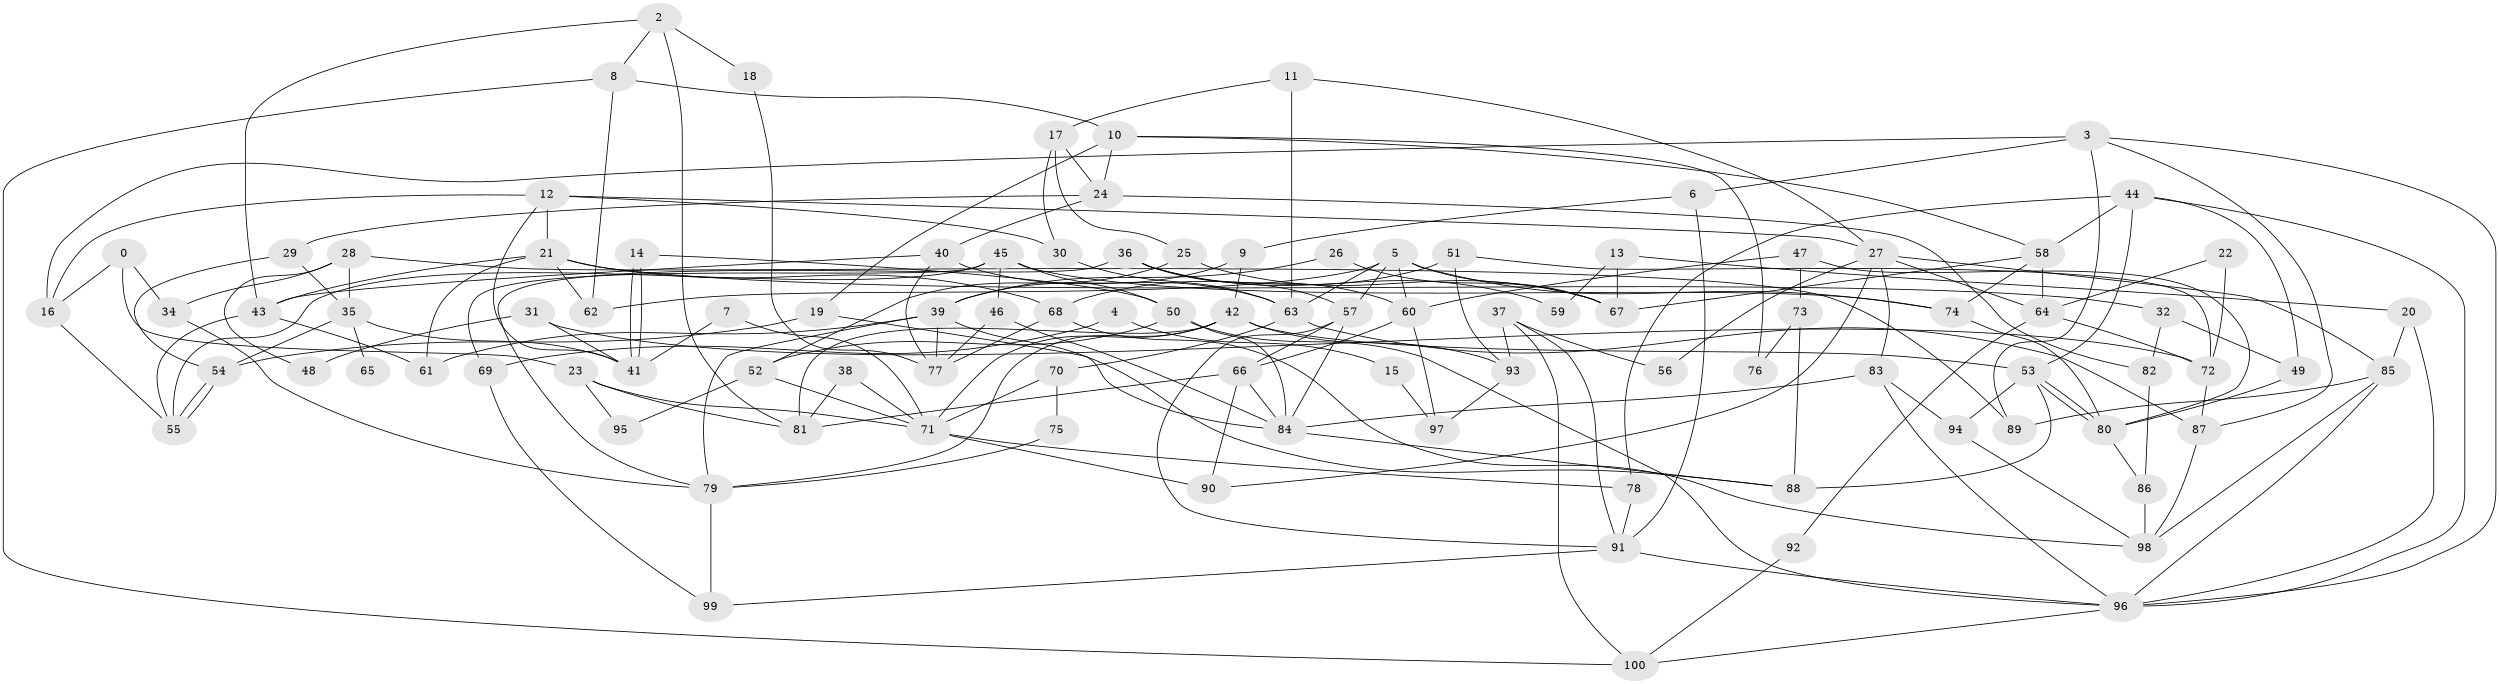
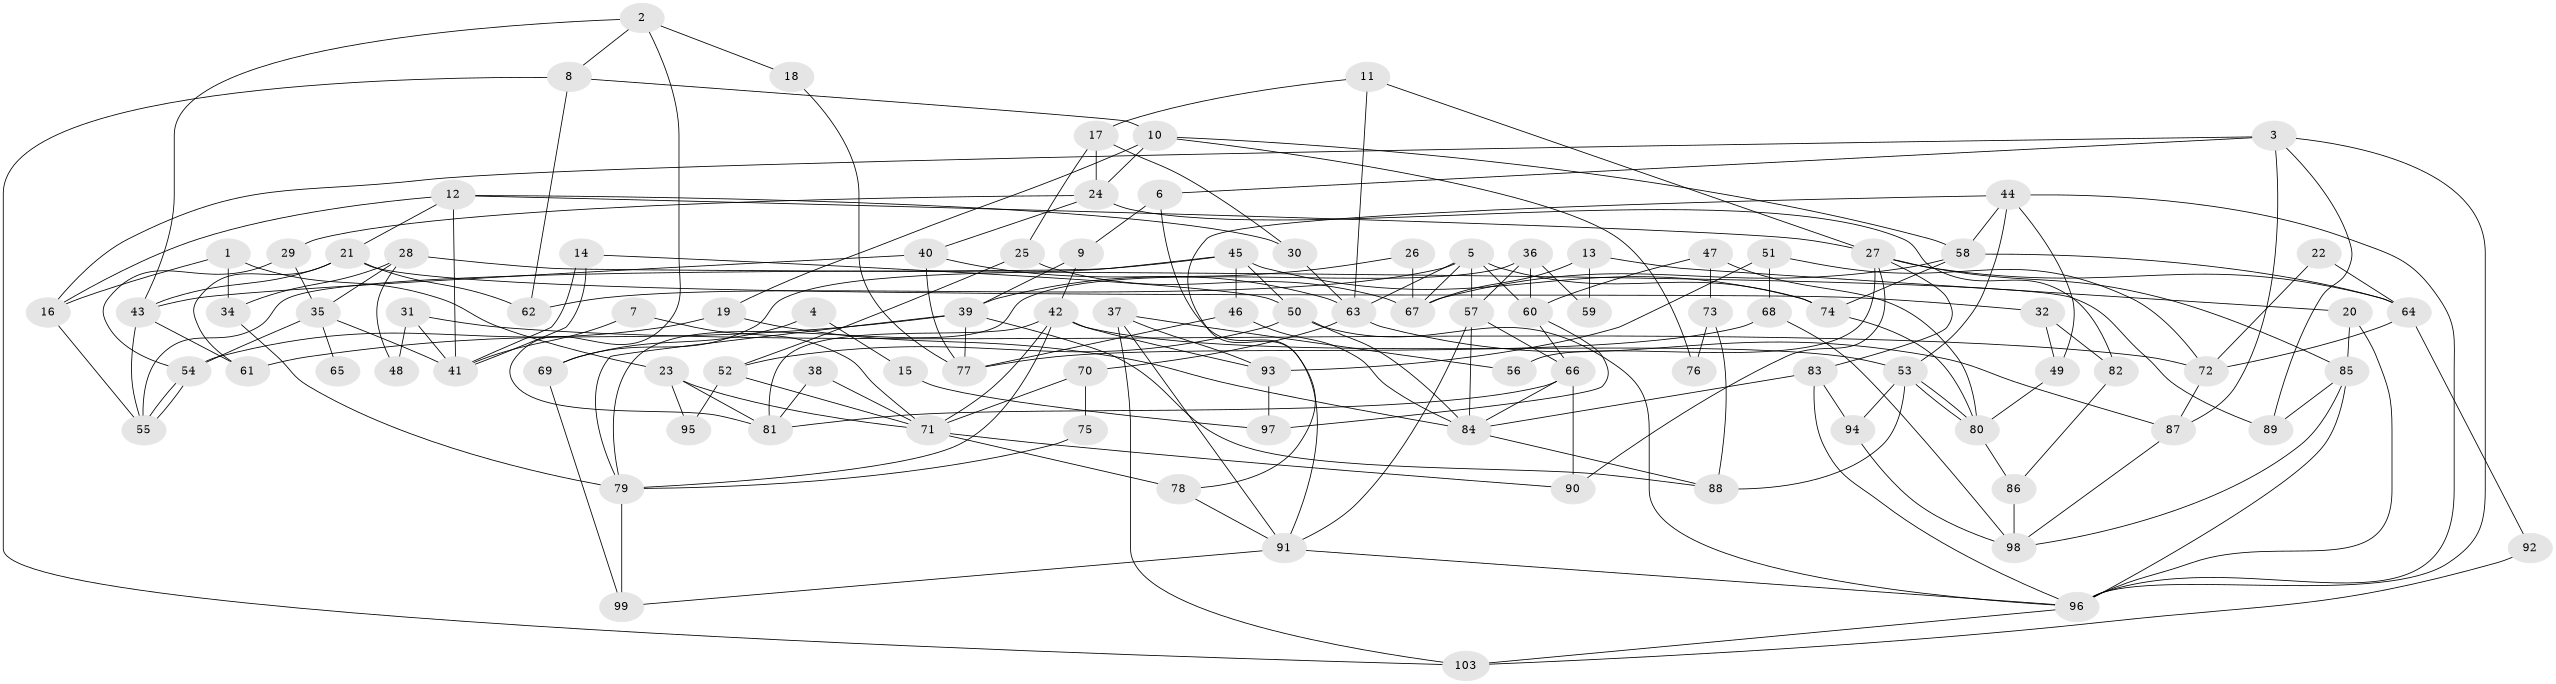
(124, 254) -> (228, 254)
(804, 276) -> none
(1635, 666) -> (1466, 666)
